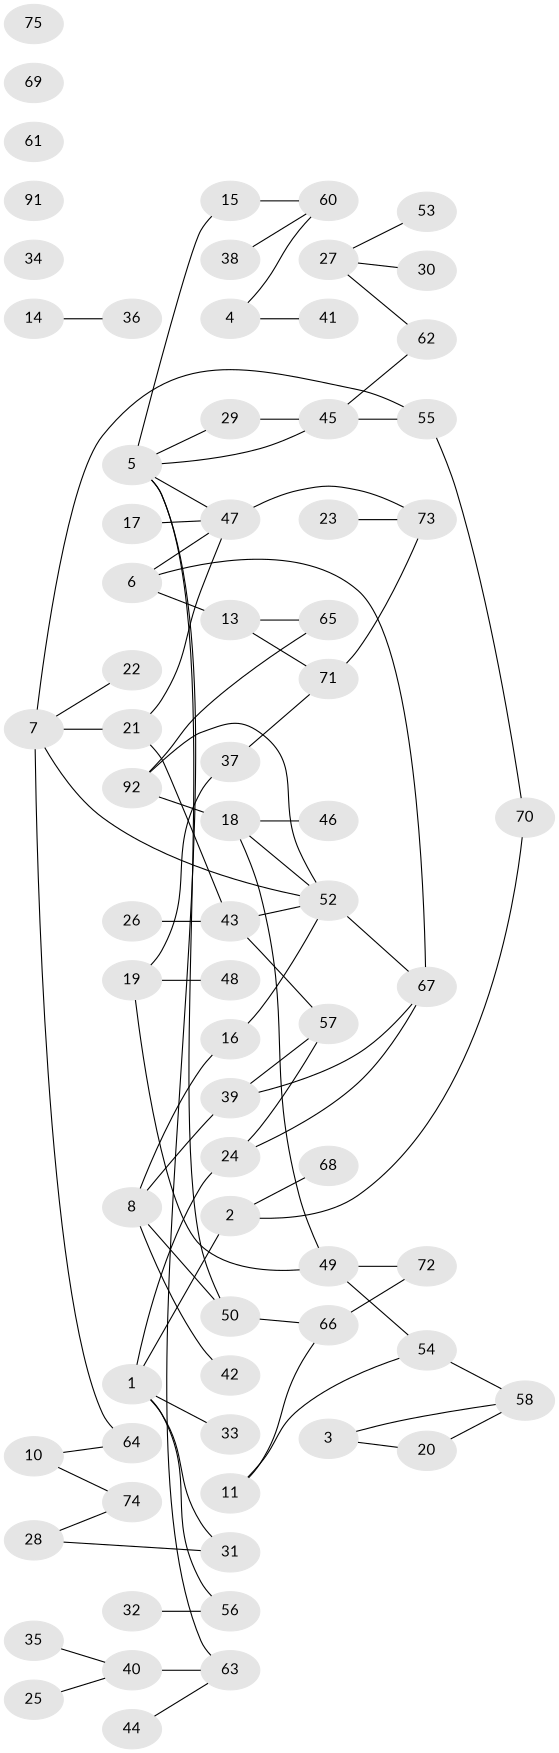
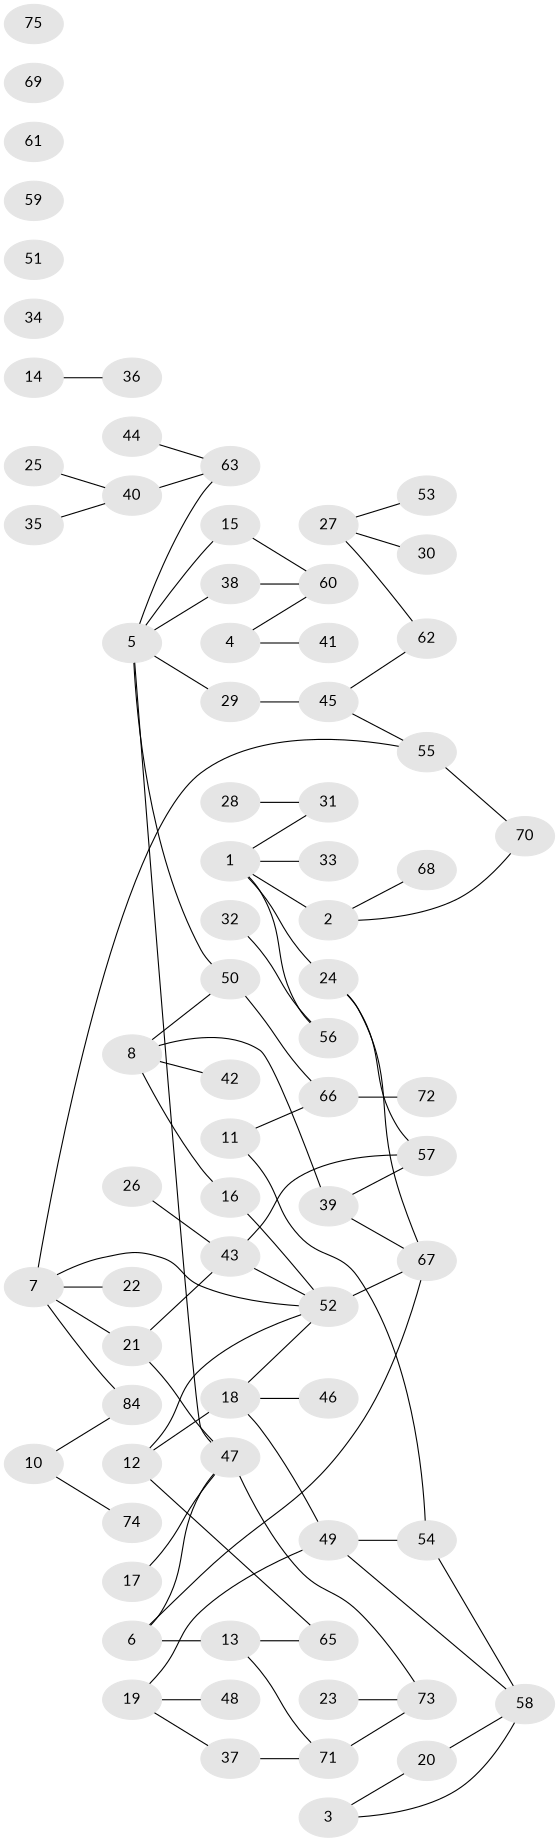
none -> (34, 201)
(34, 201) -> (34, 260)
(235, 454) -> (181, 614)
(132, 788) -> (132, 1464)
(378, 1266) -> (427, 1622)
(132, 1443) -> (132, 1405)
(83, 1521) -> none
